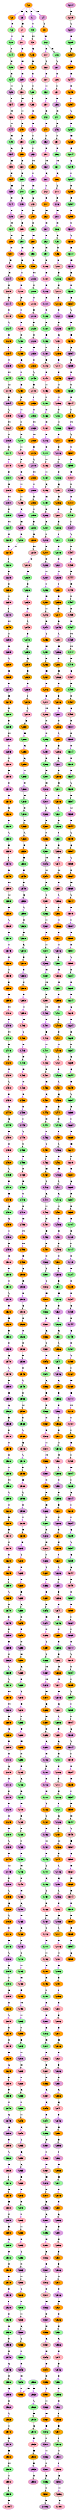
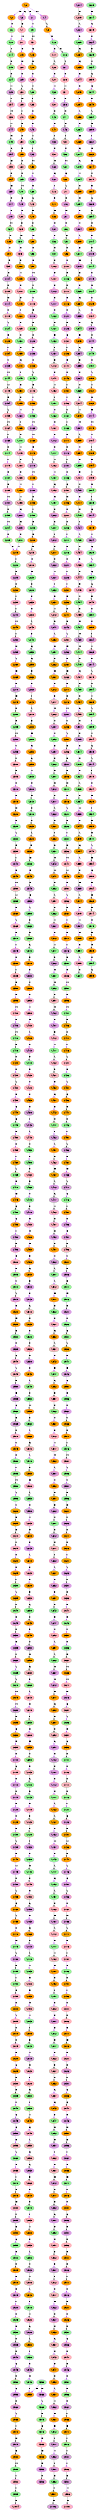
(71, 981) -> none
